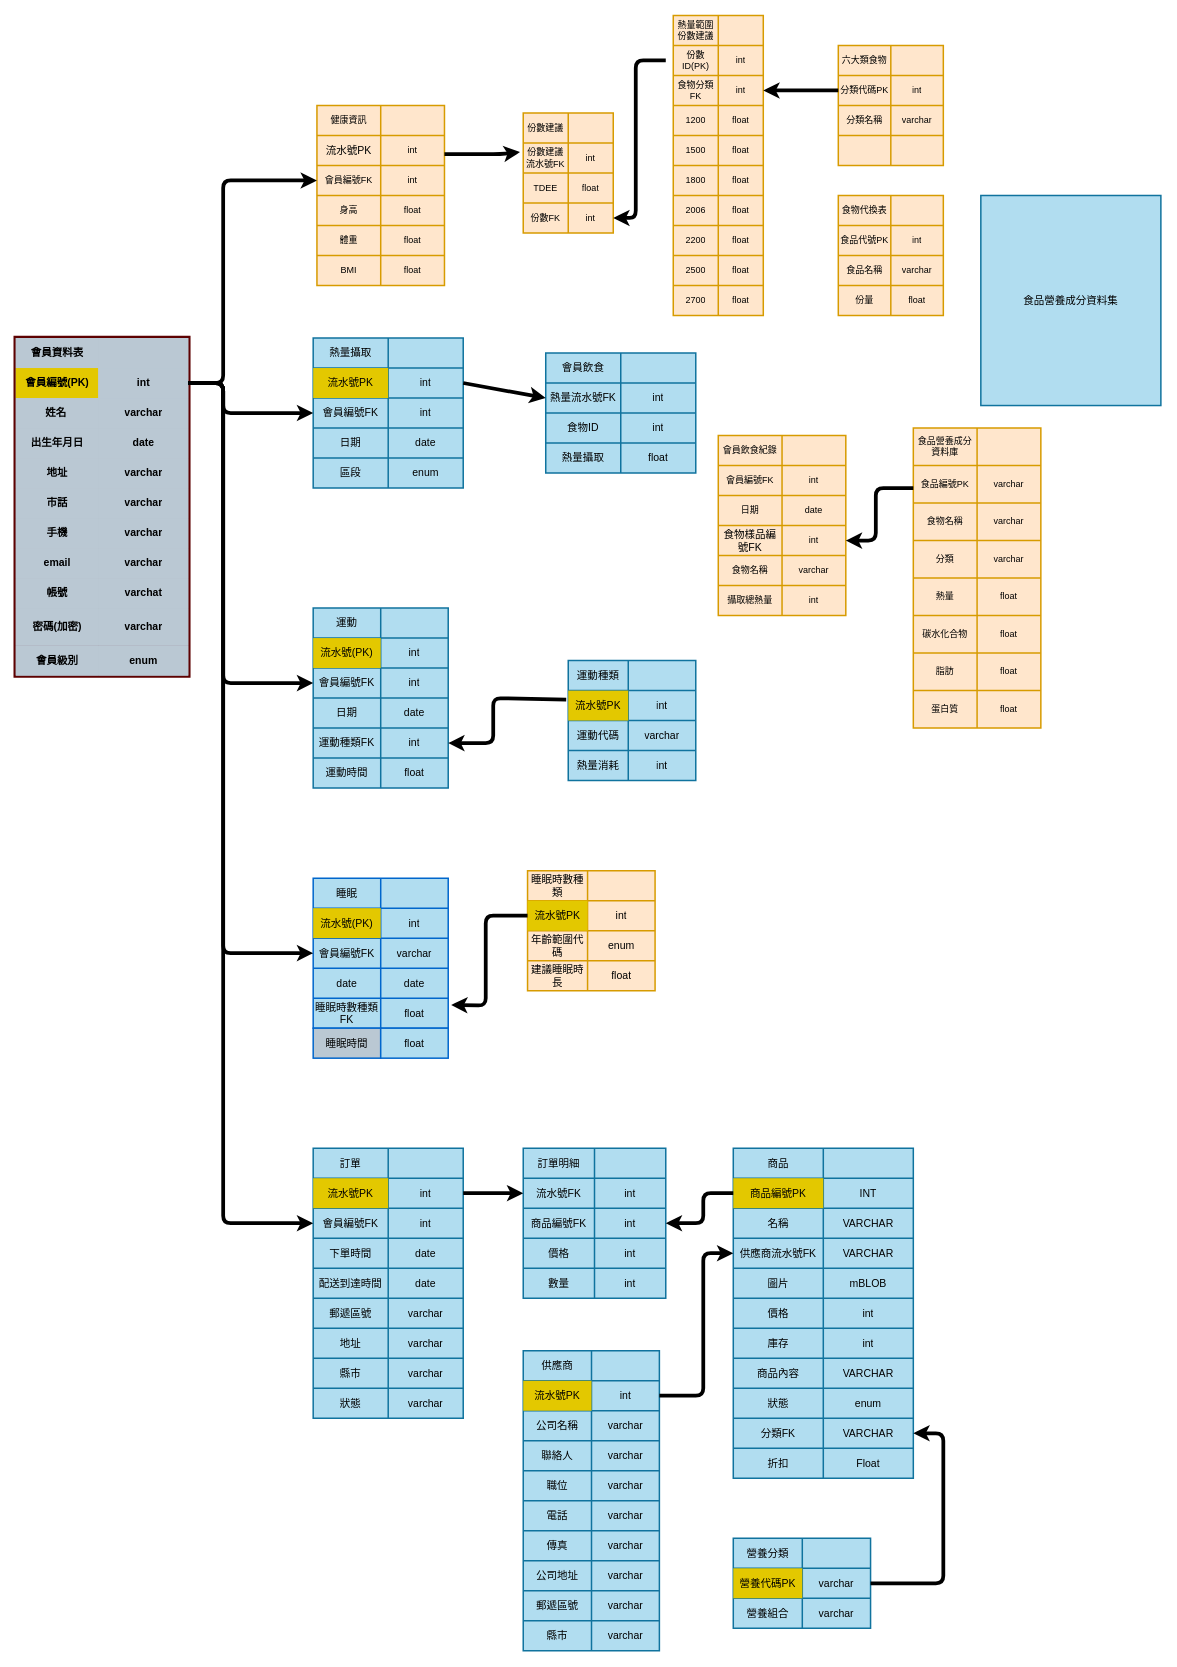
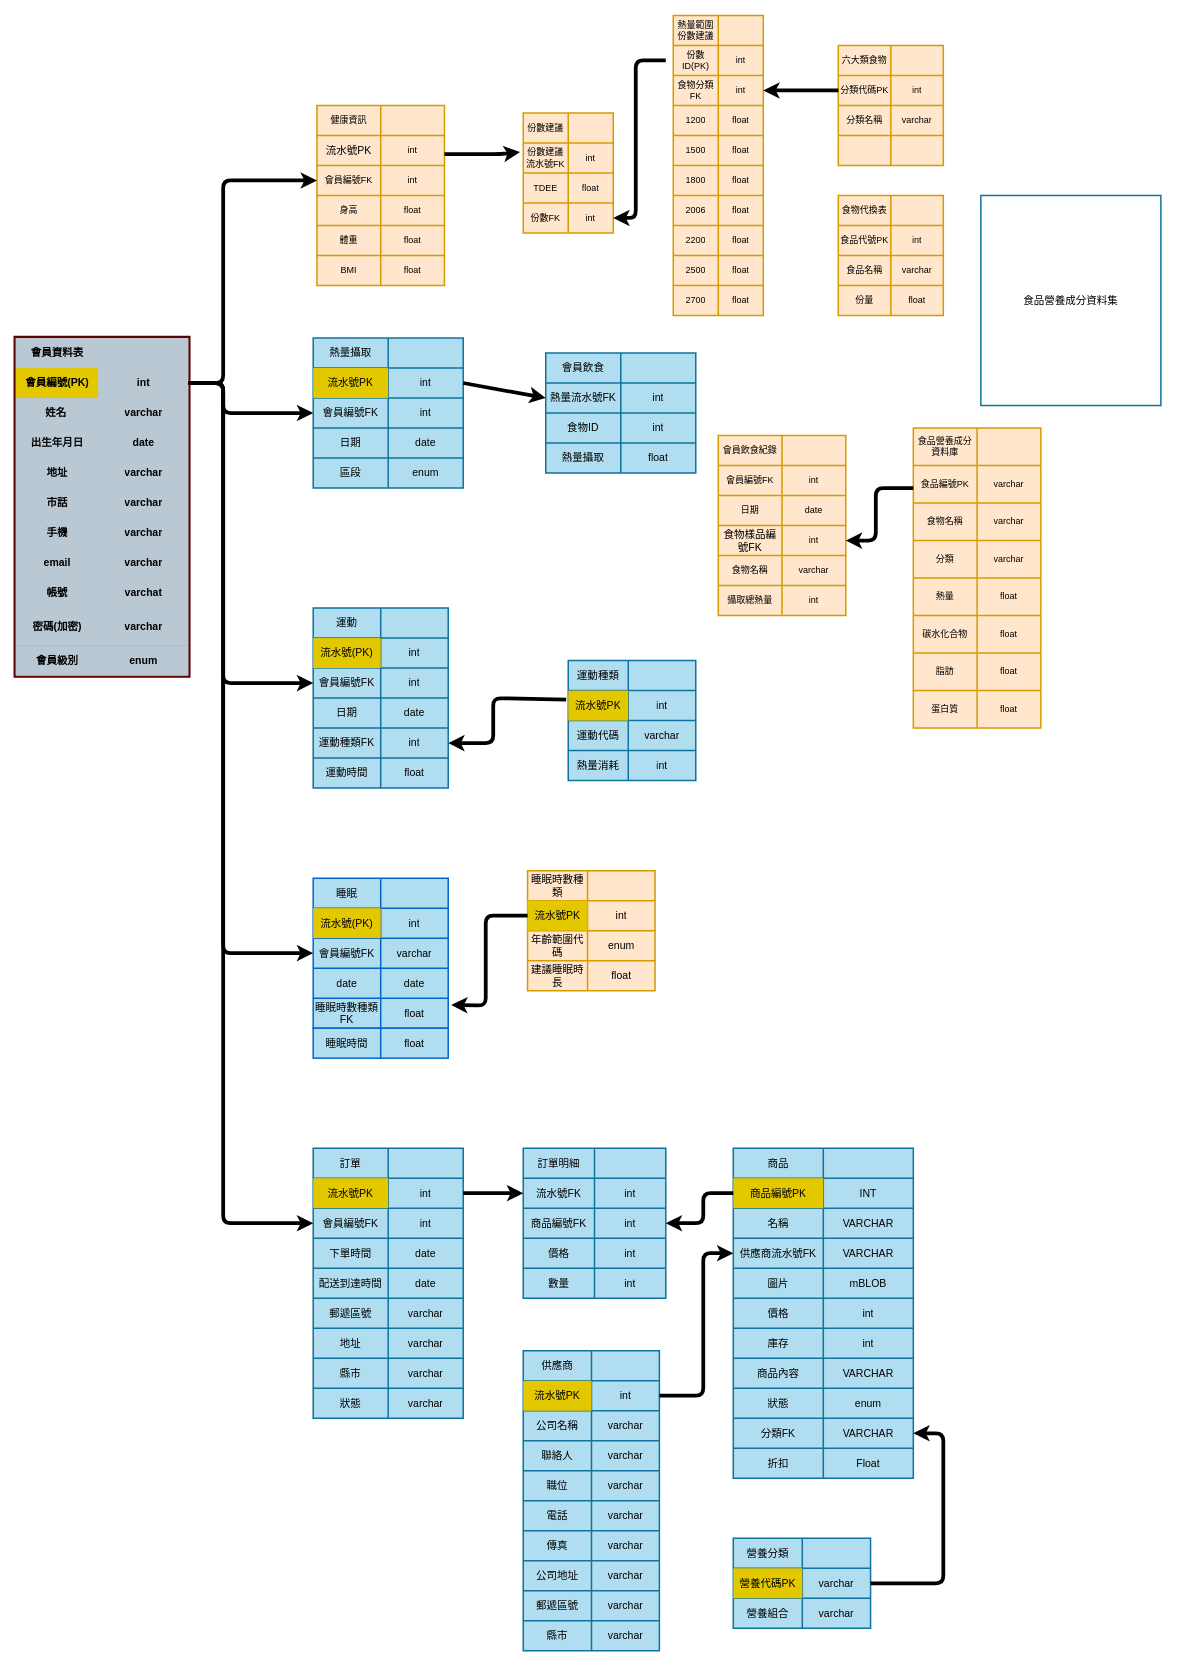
(1071, 300) -> (1071, 300)
(347, 1043) -> (347, 1043)
